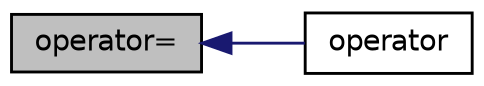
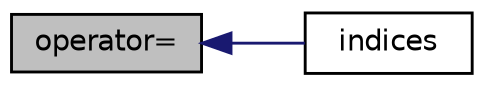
(389, 43) -> (389, 43)
